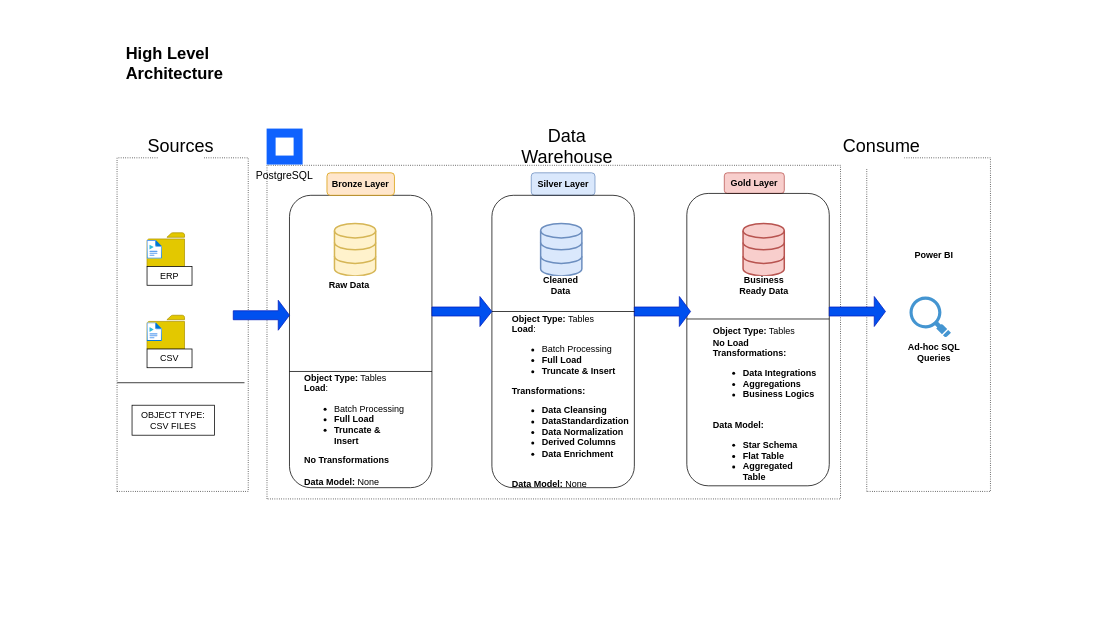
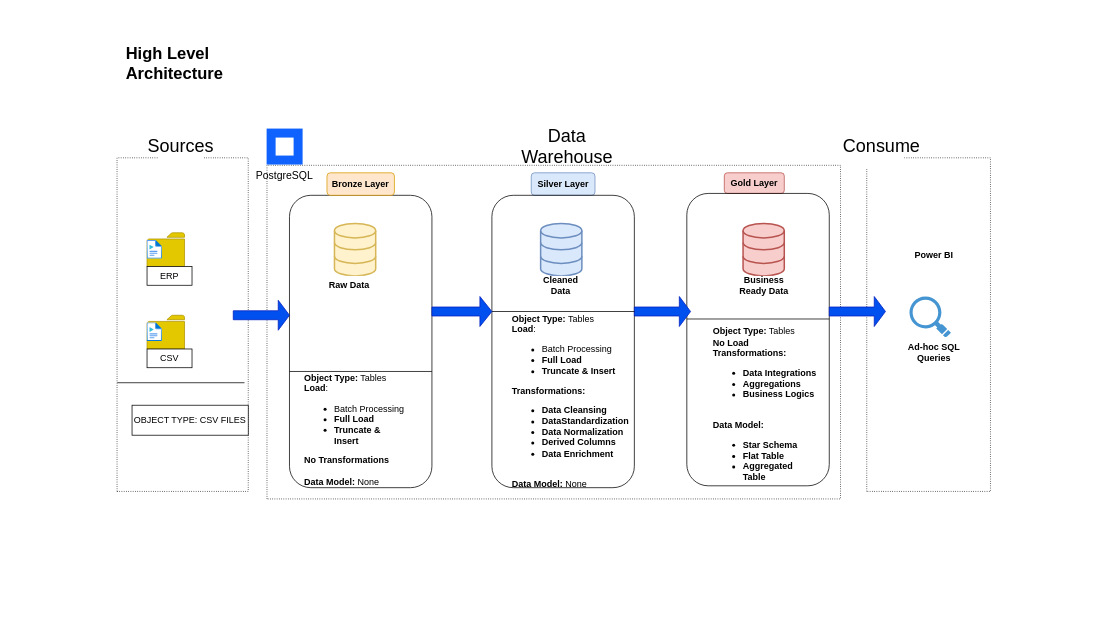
(173, 420) -> (190, 420)
